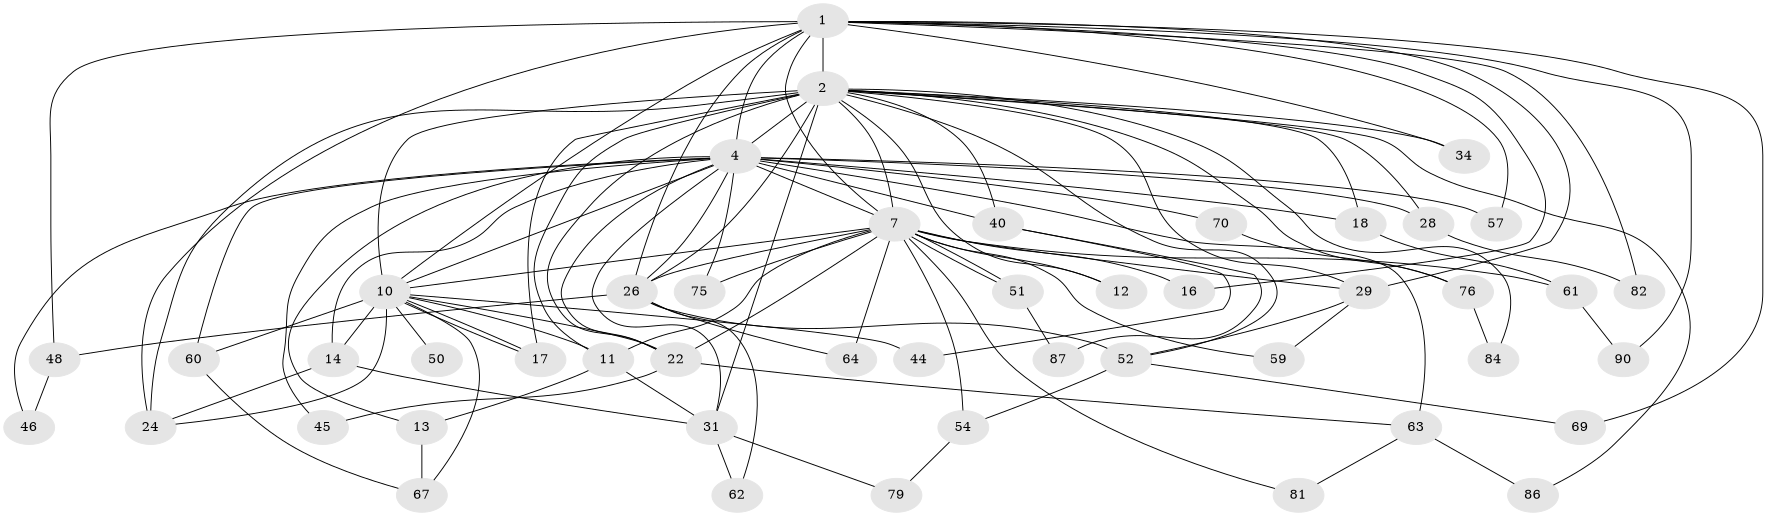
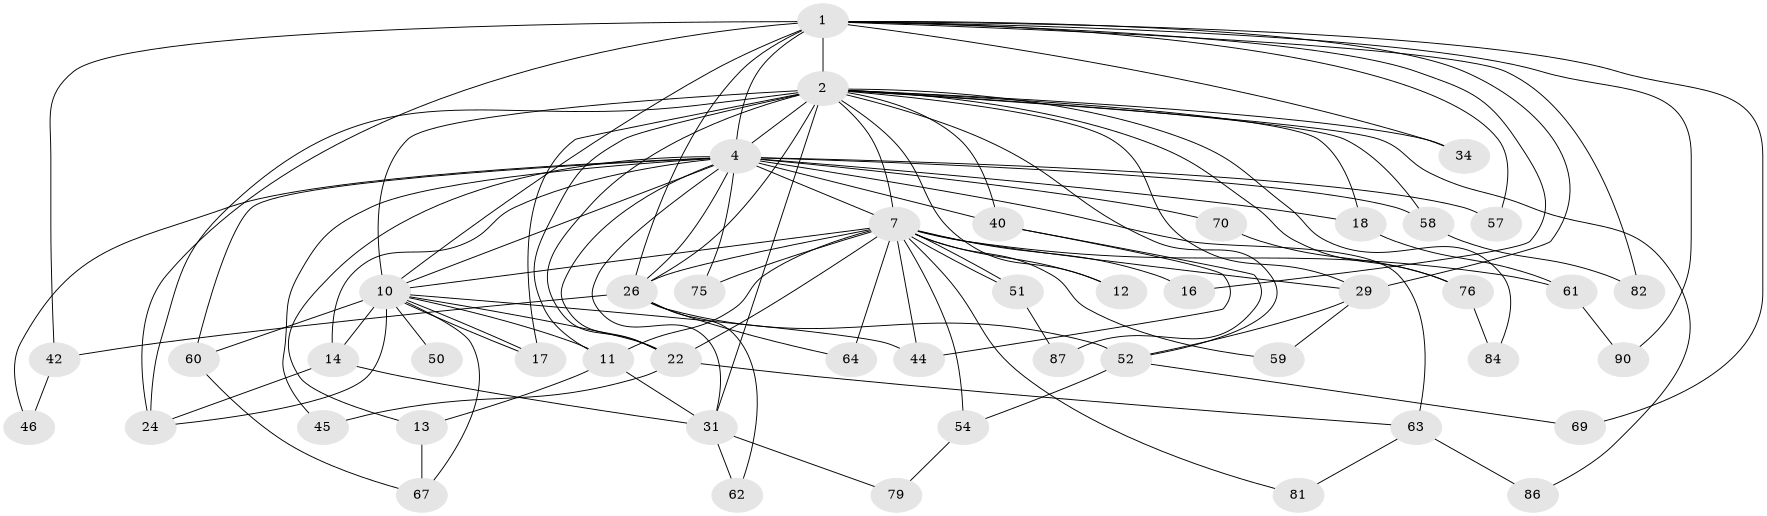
(795, 119) -> (907, 292)
(1429, 224) -> (1429, 224)
(55, 360) -> (55, 360)
